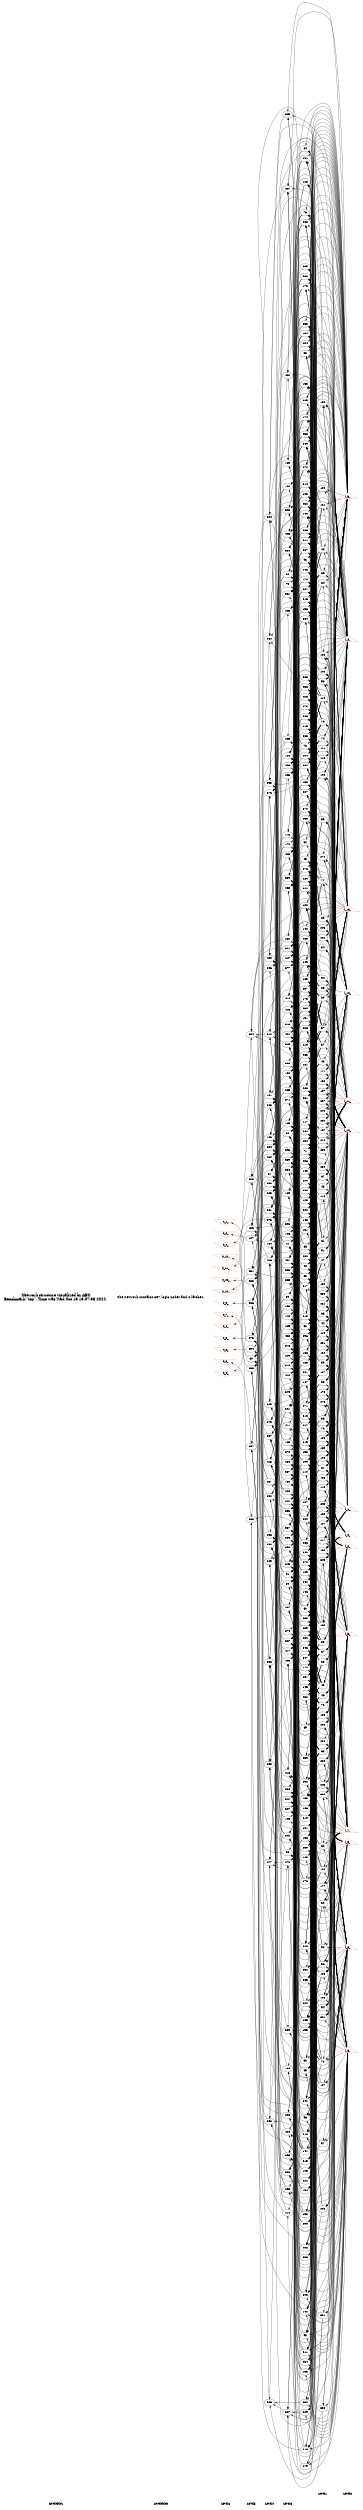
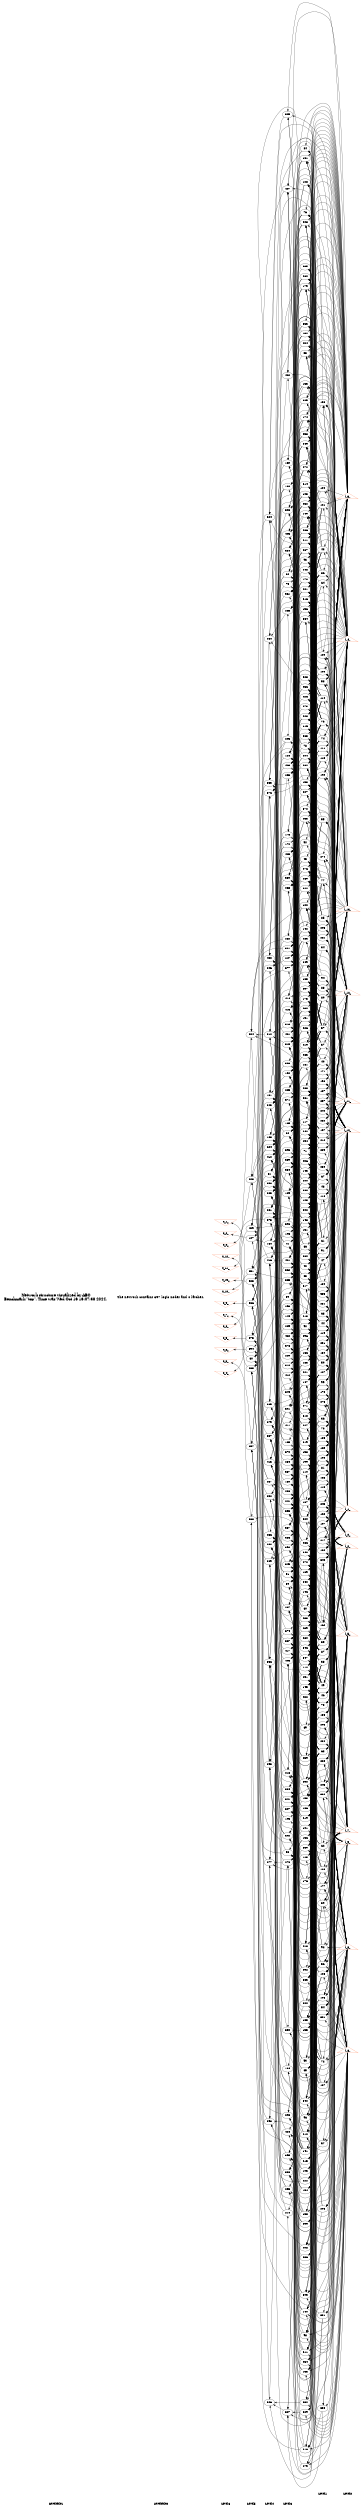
(305, 287) -> (305, 287)
